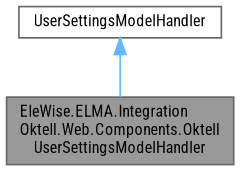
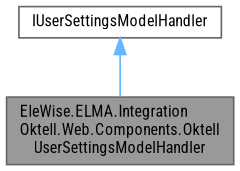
(120, 22) -> (120, 22)
